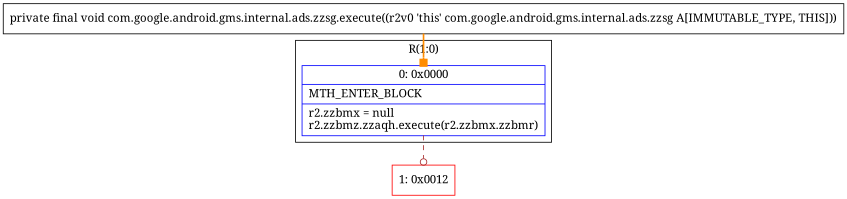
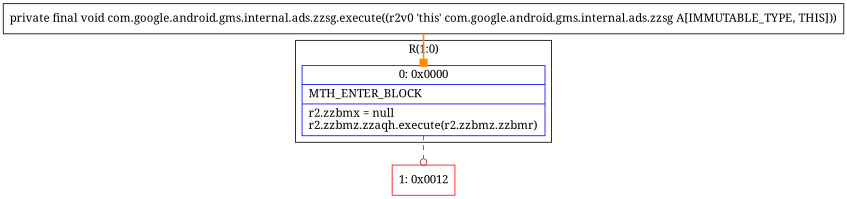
(424, 126) -> (423, 126)
